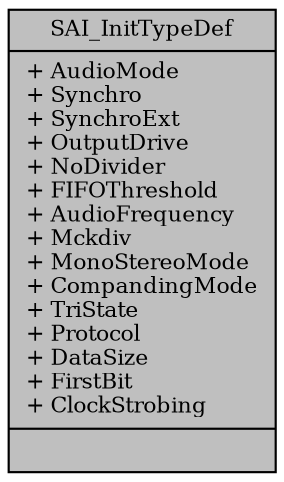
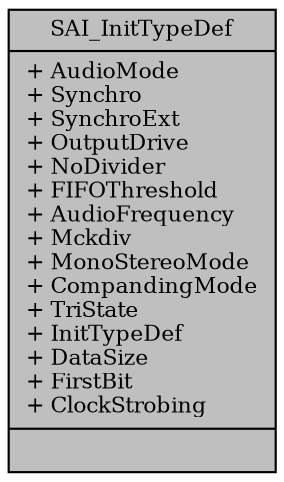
(84, 334) -> (105, 334)
